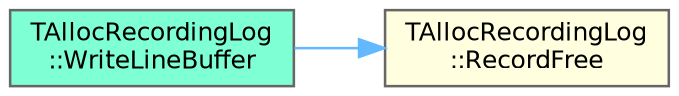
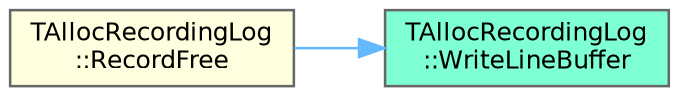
(326, 48) -> (326, 48)
